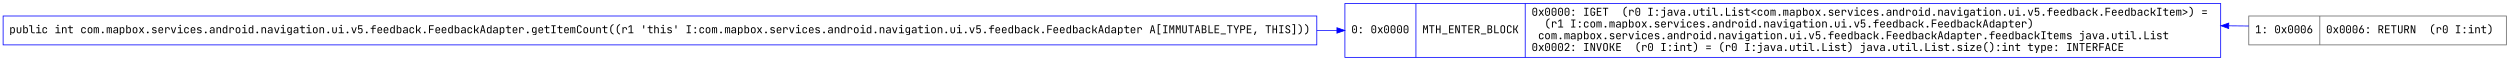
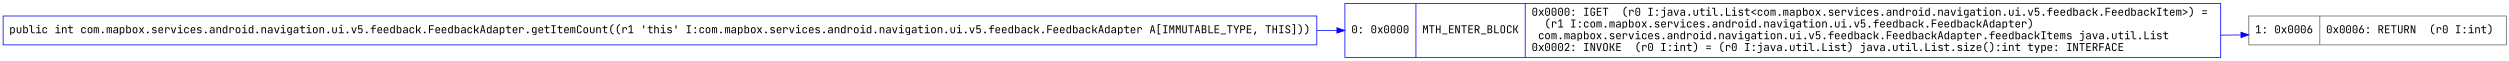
(2239, 26) -> (2231, 35)
